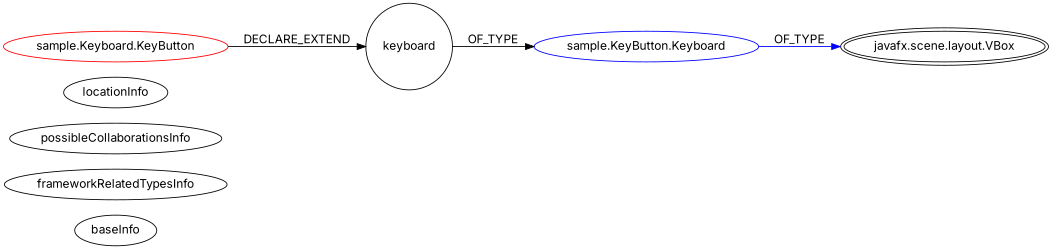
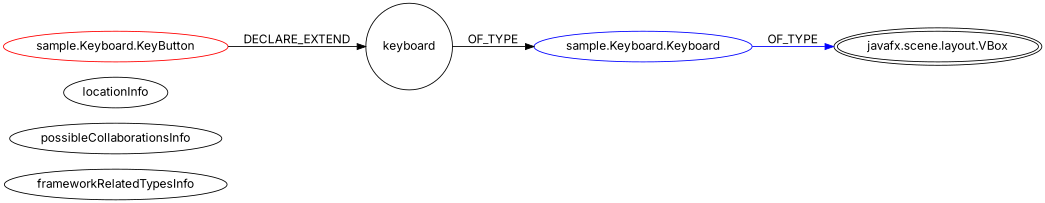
(646, 47) -> (643, 47)
(116, 230) -> none
